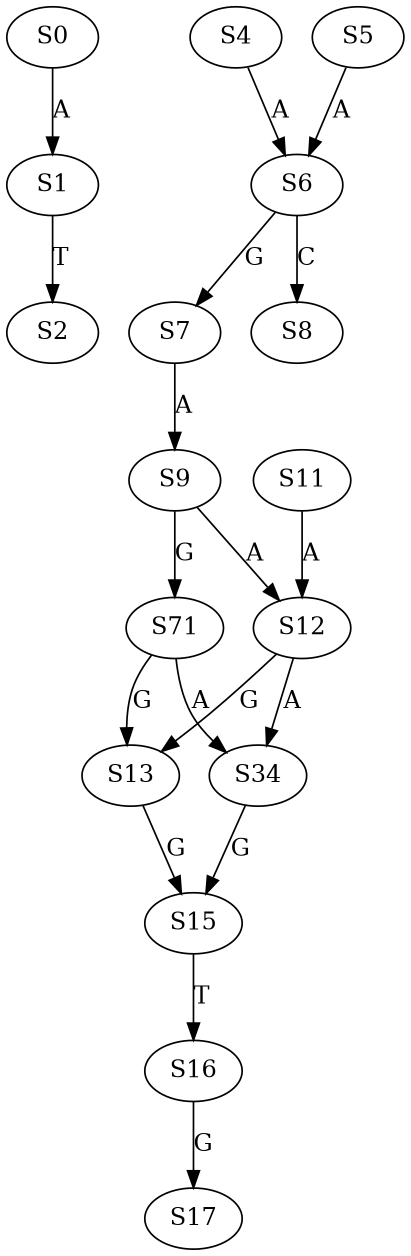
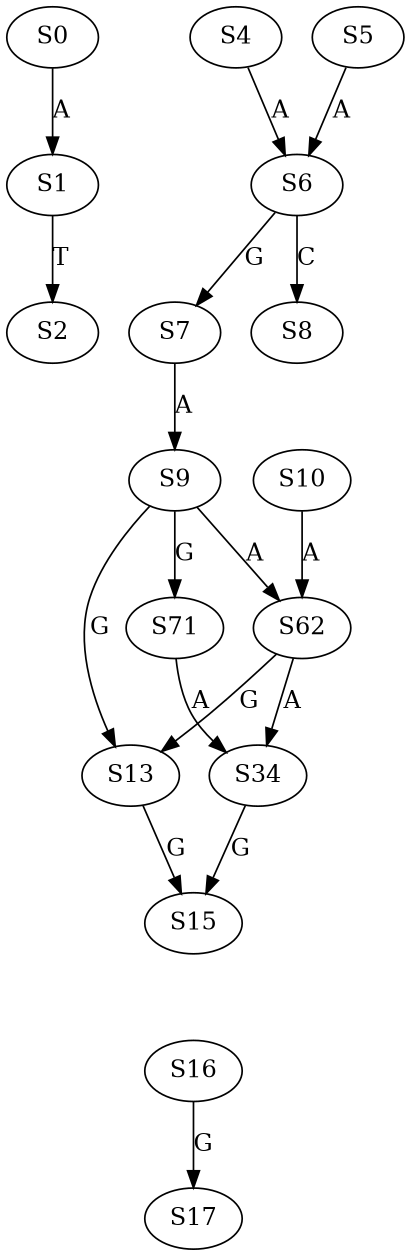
(302, 480) -> (302, 480)
(302, 628) -> (302, 628)
(132, 689) -> (87, 611)
(193, 989) -> none
